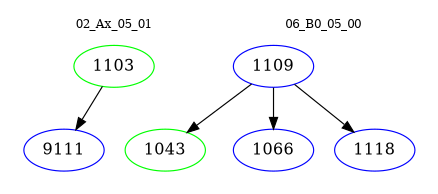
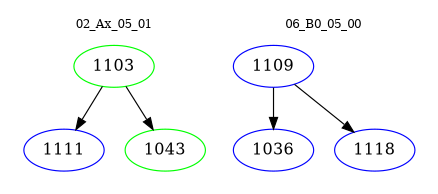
(231, 100) -> (136, 103)
(64, 150) -> (64, 150)
(274, 150) -> (274, 150)
